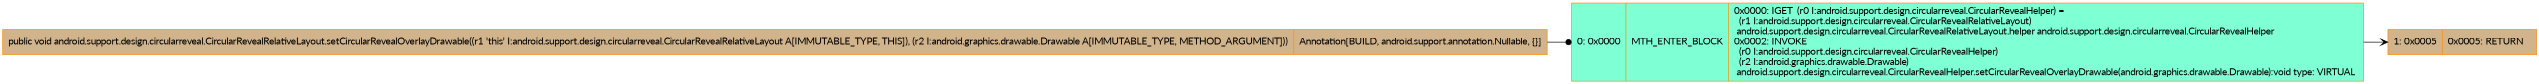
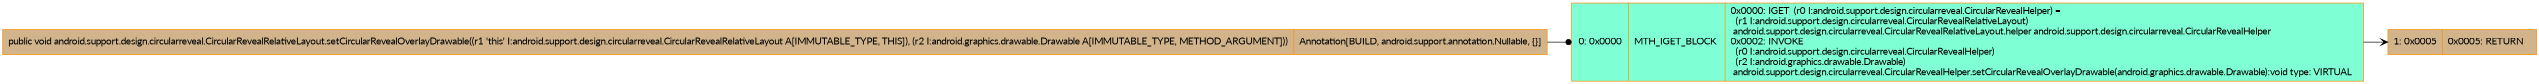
(1677, 42) -> (1675, 42)
